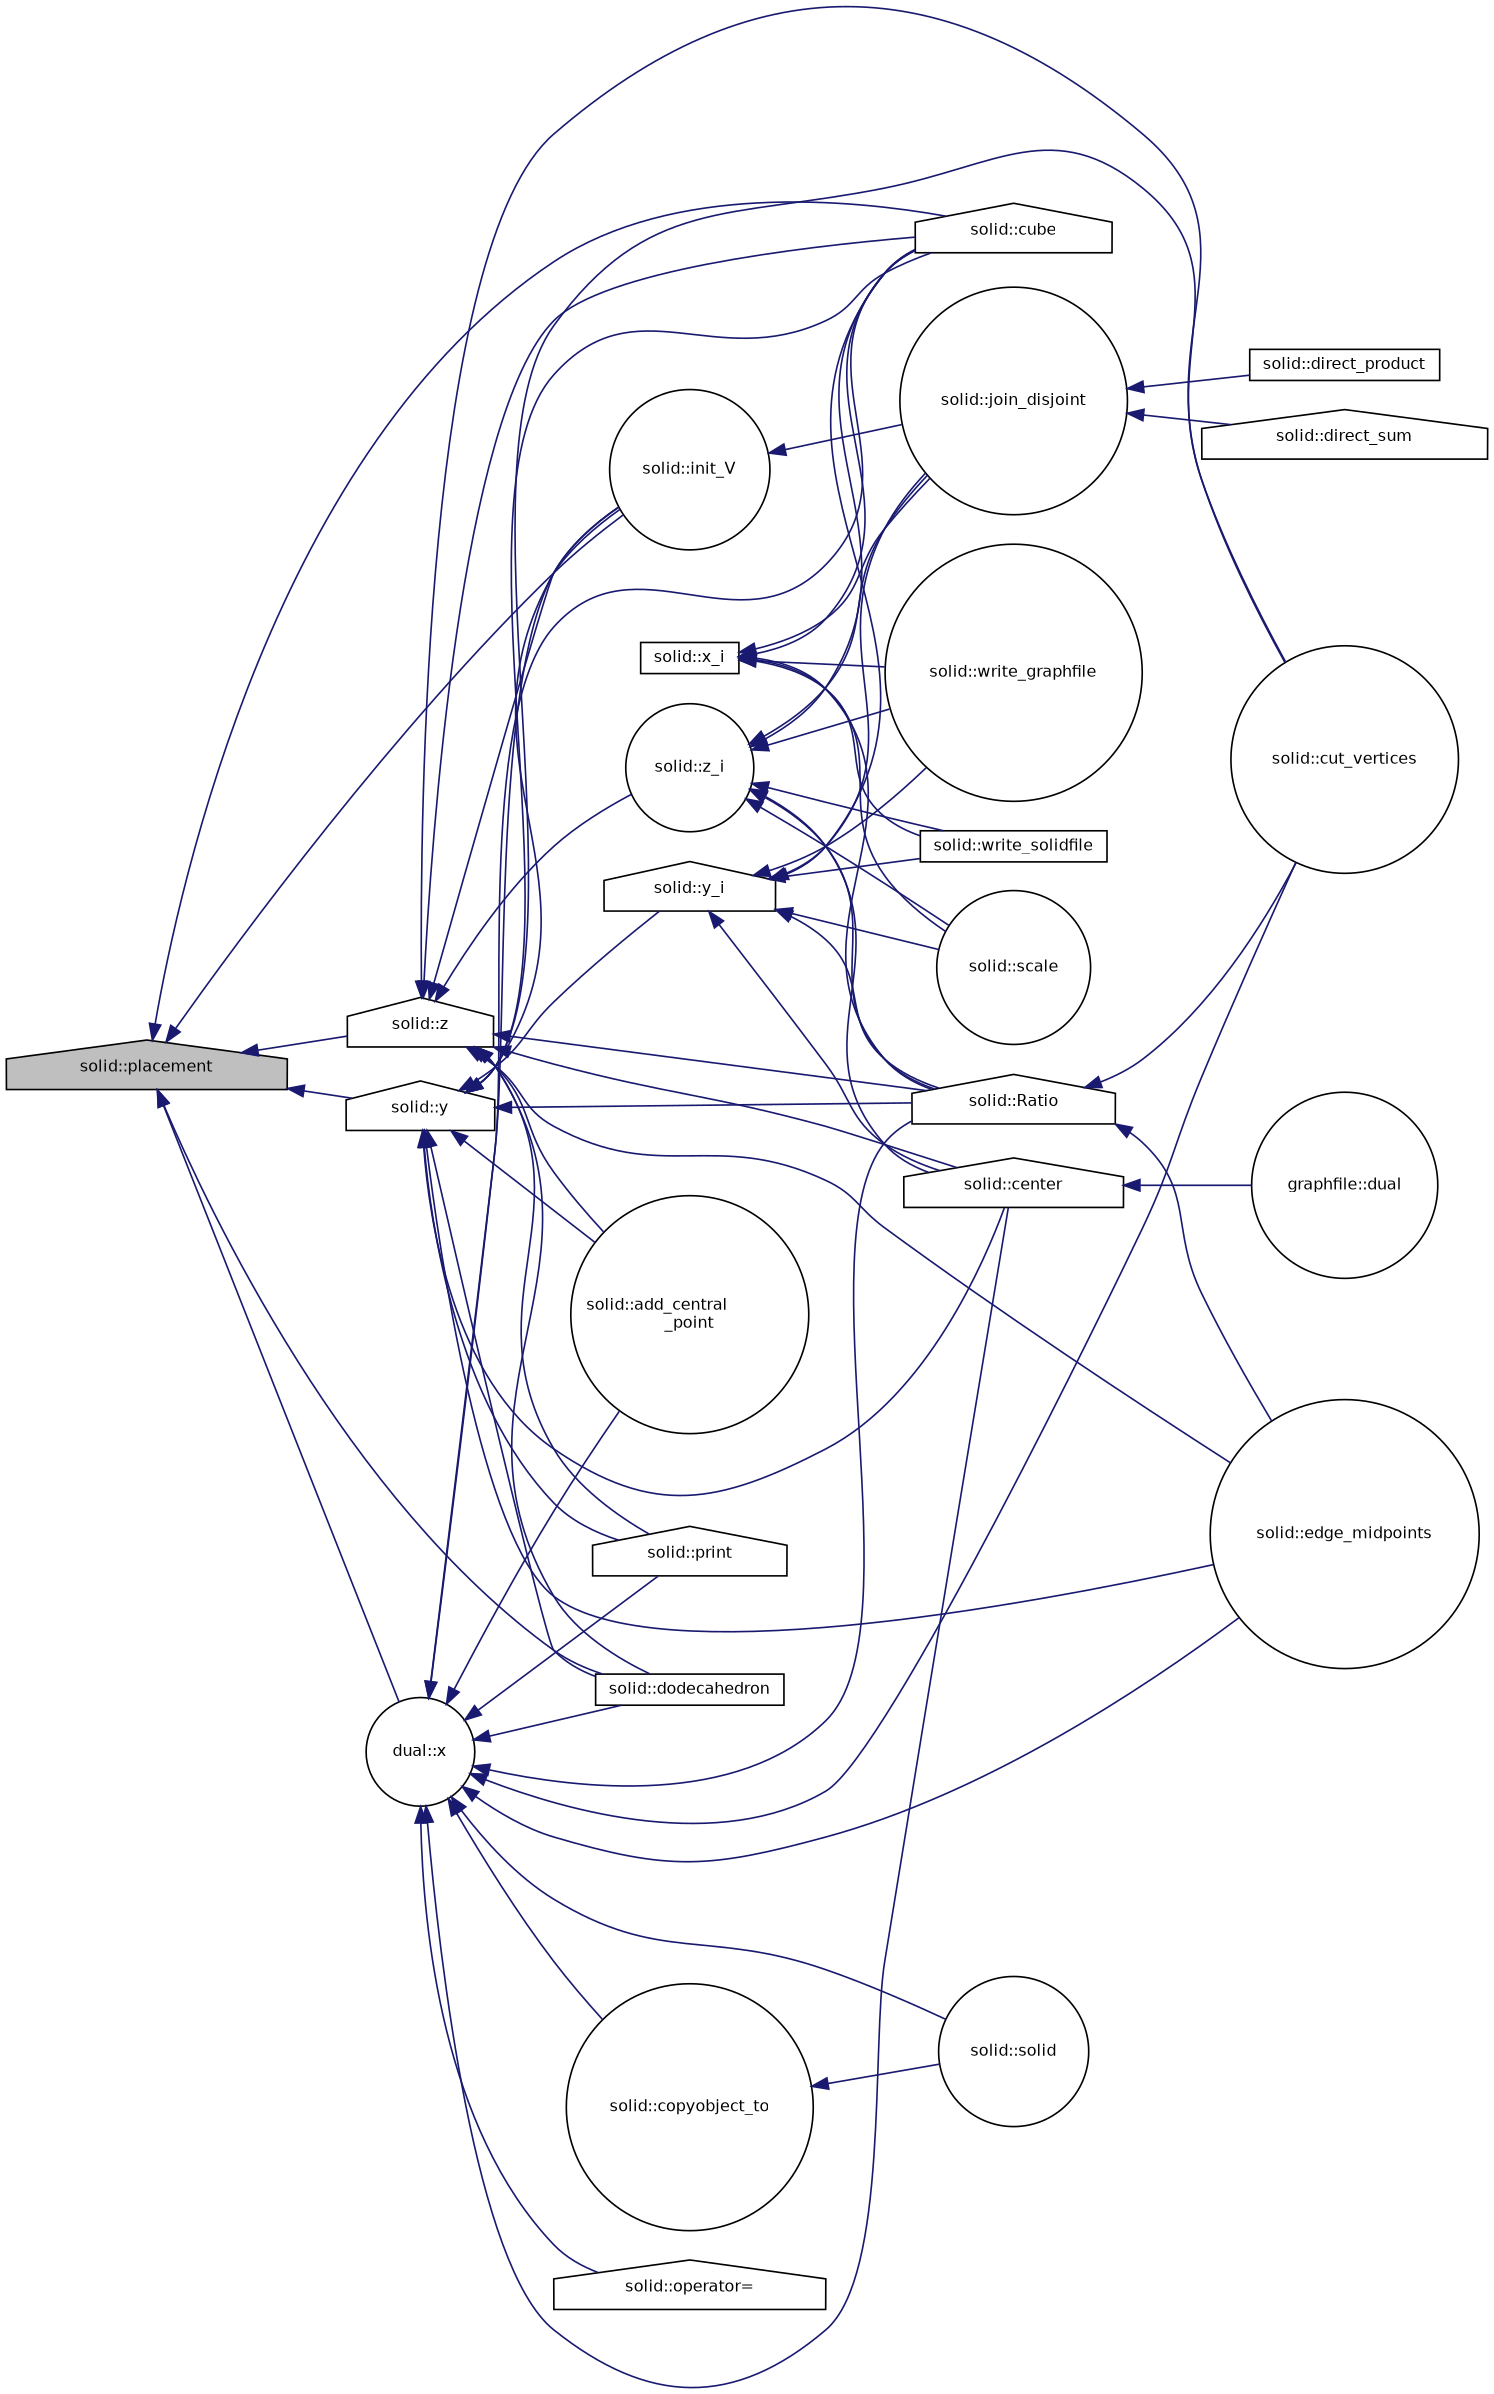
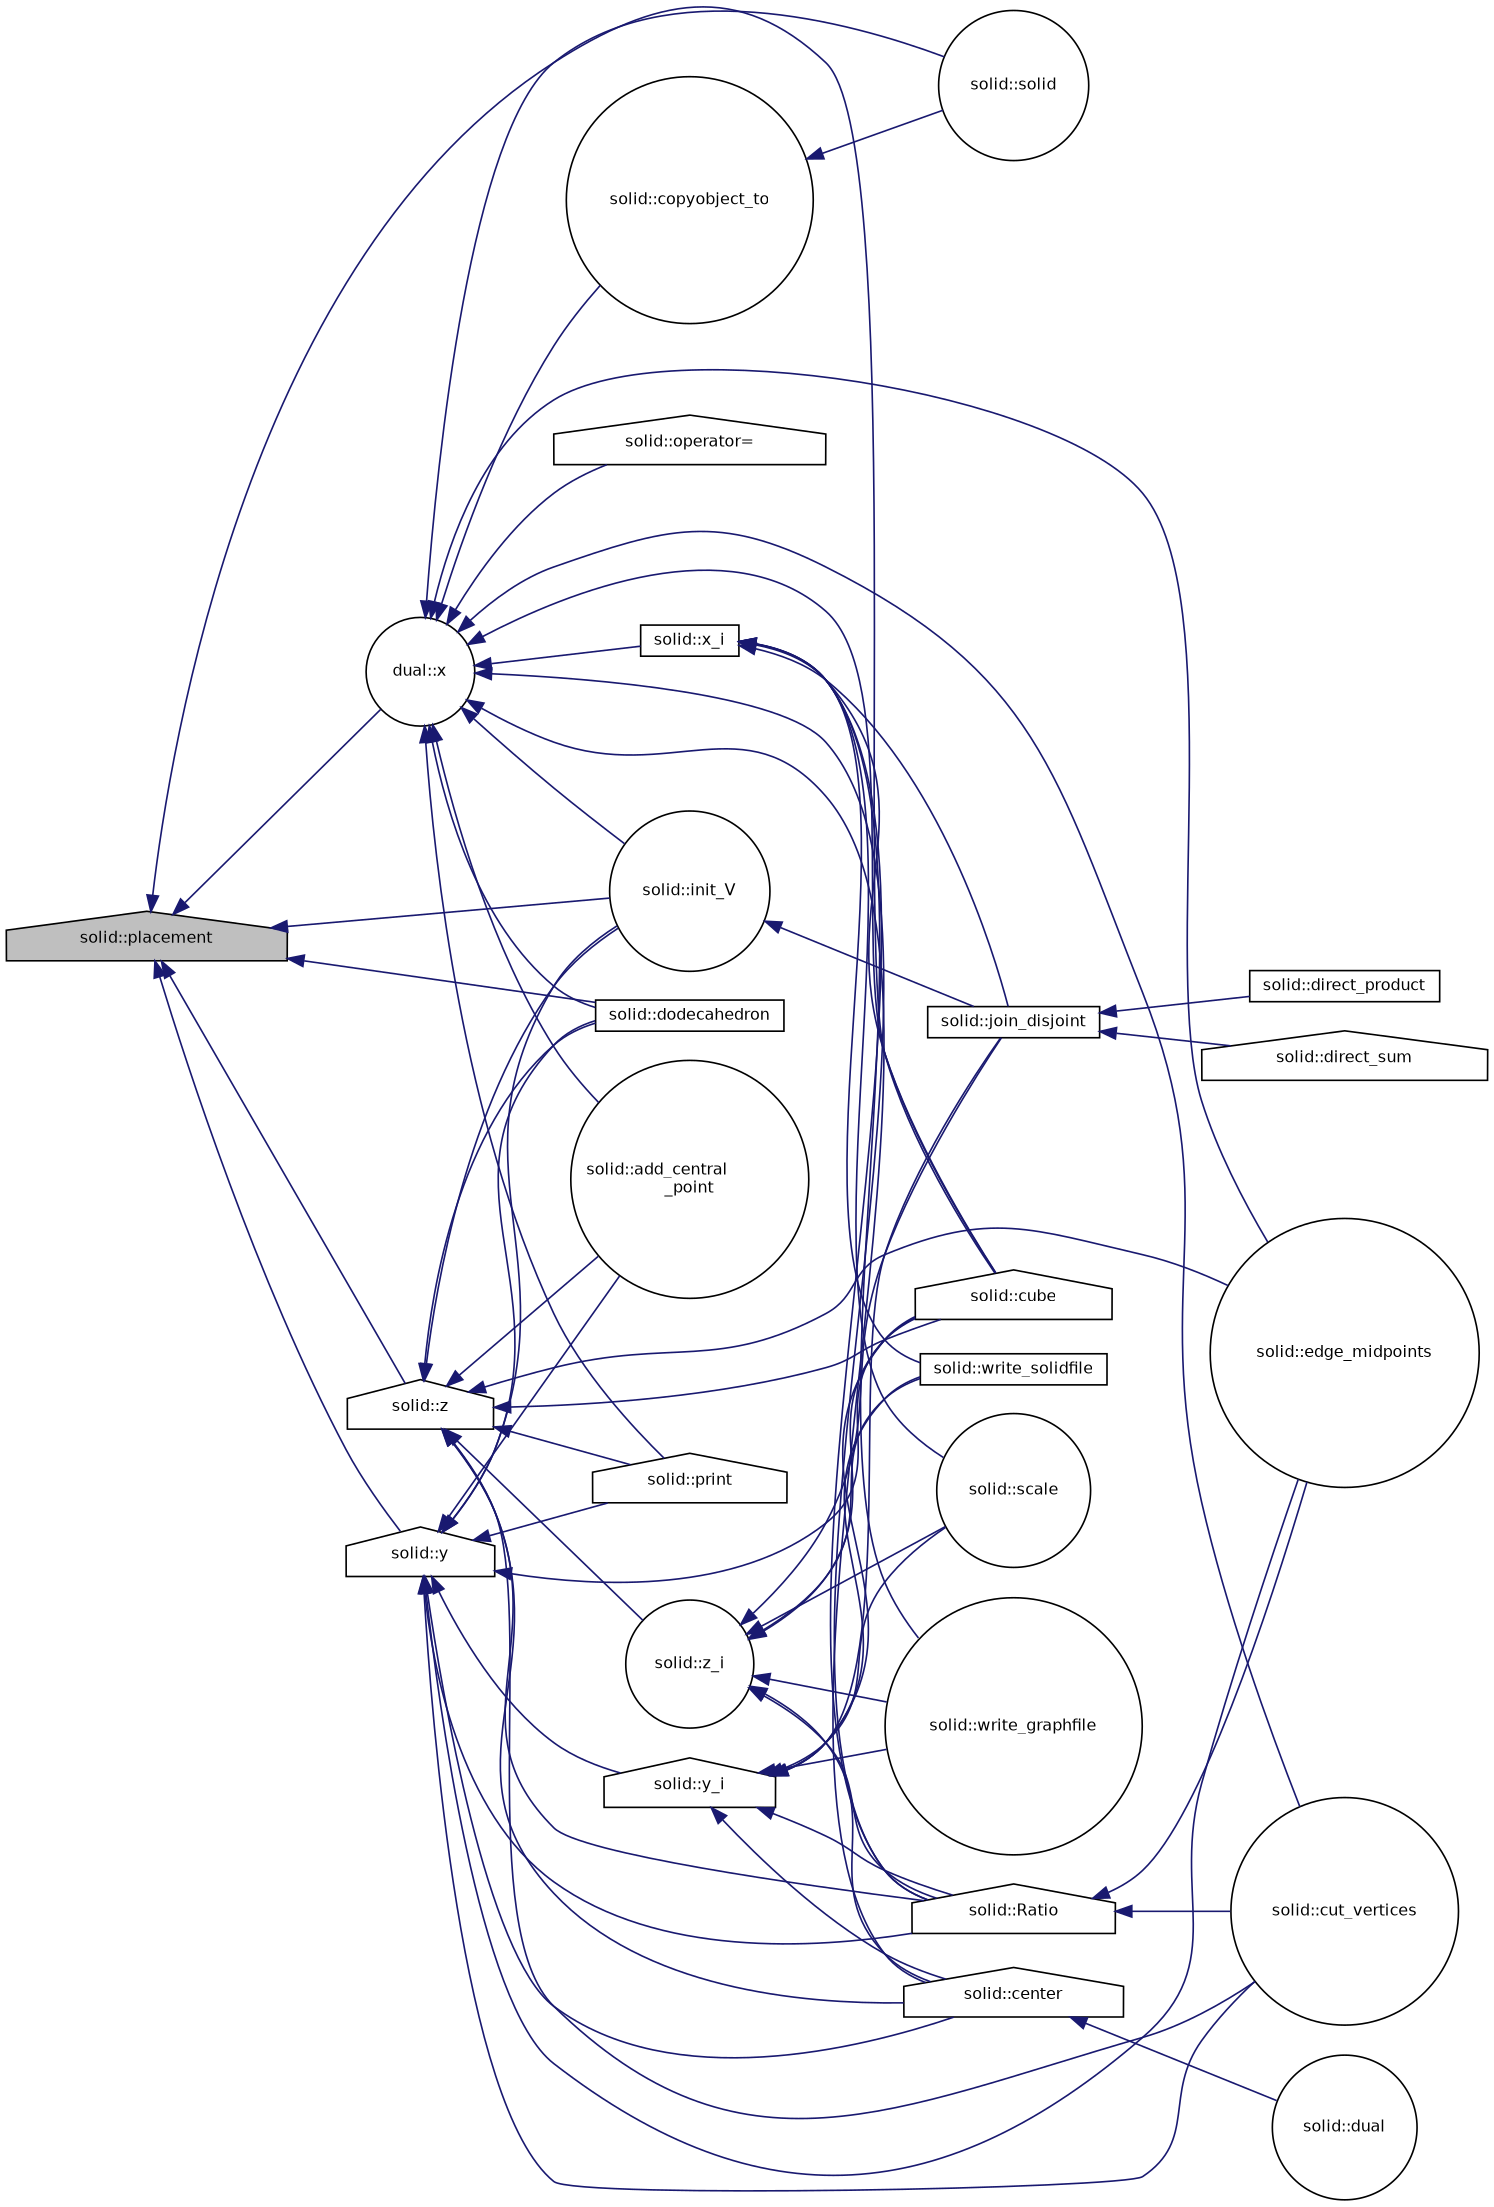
(1014, 401) -> (1014, 1022)
none -> (566, 655)
(1345, 1185) -> (1345, 2128)
